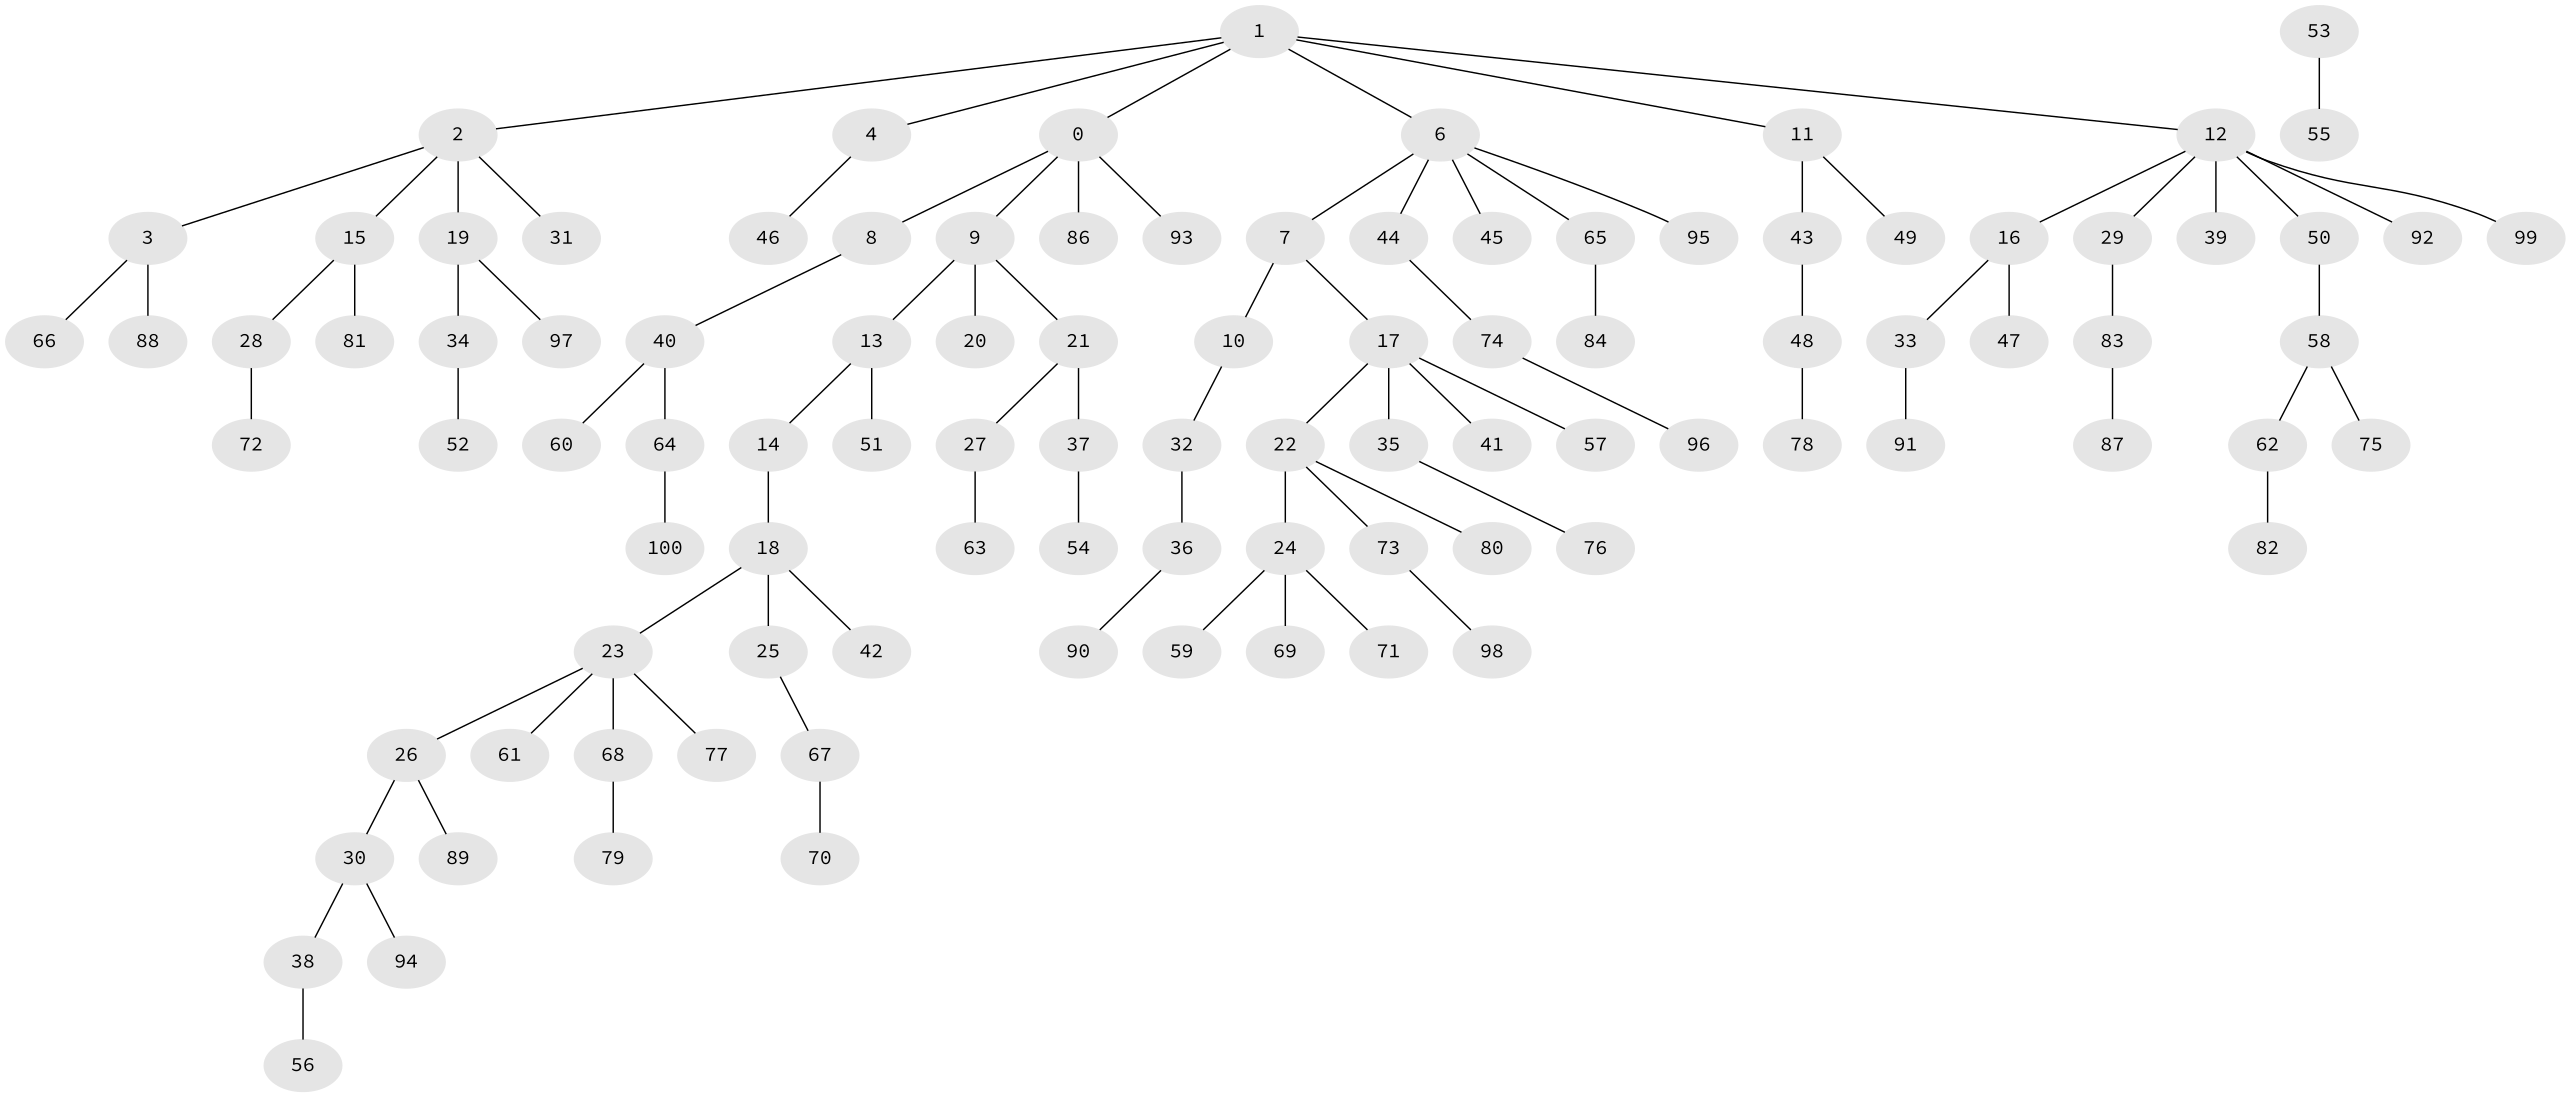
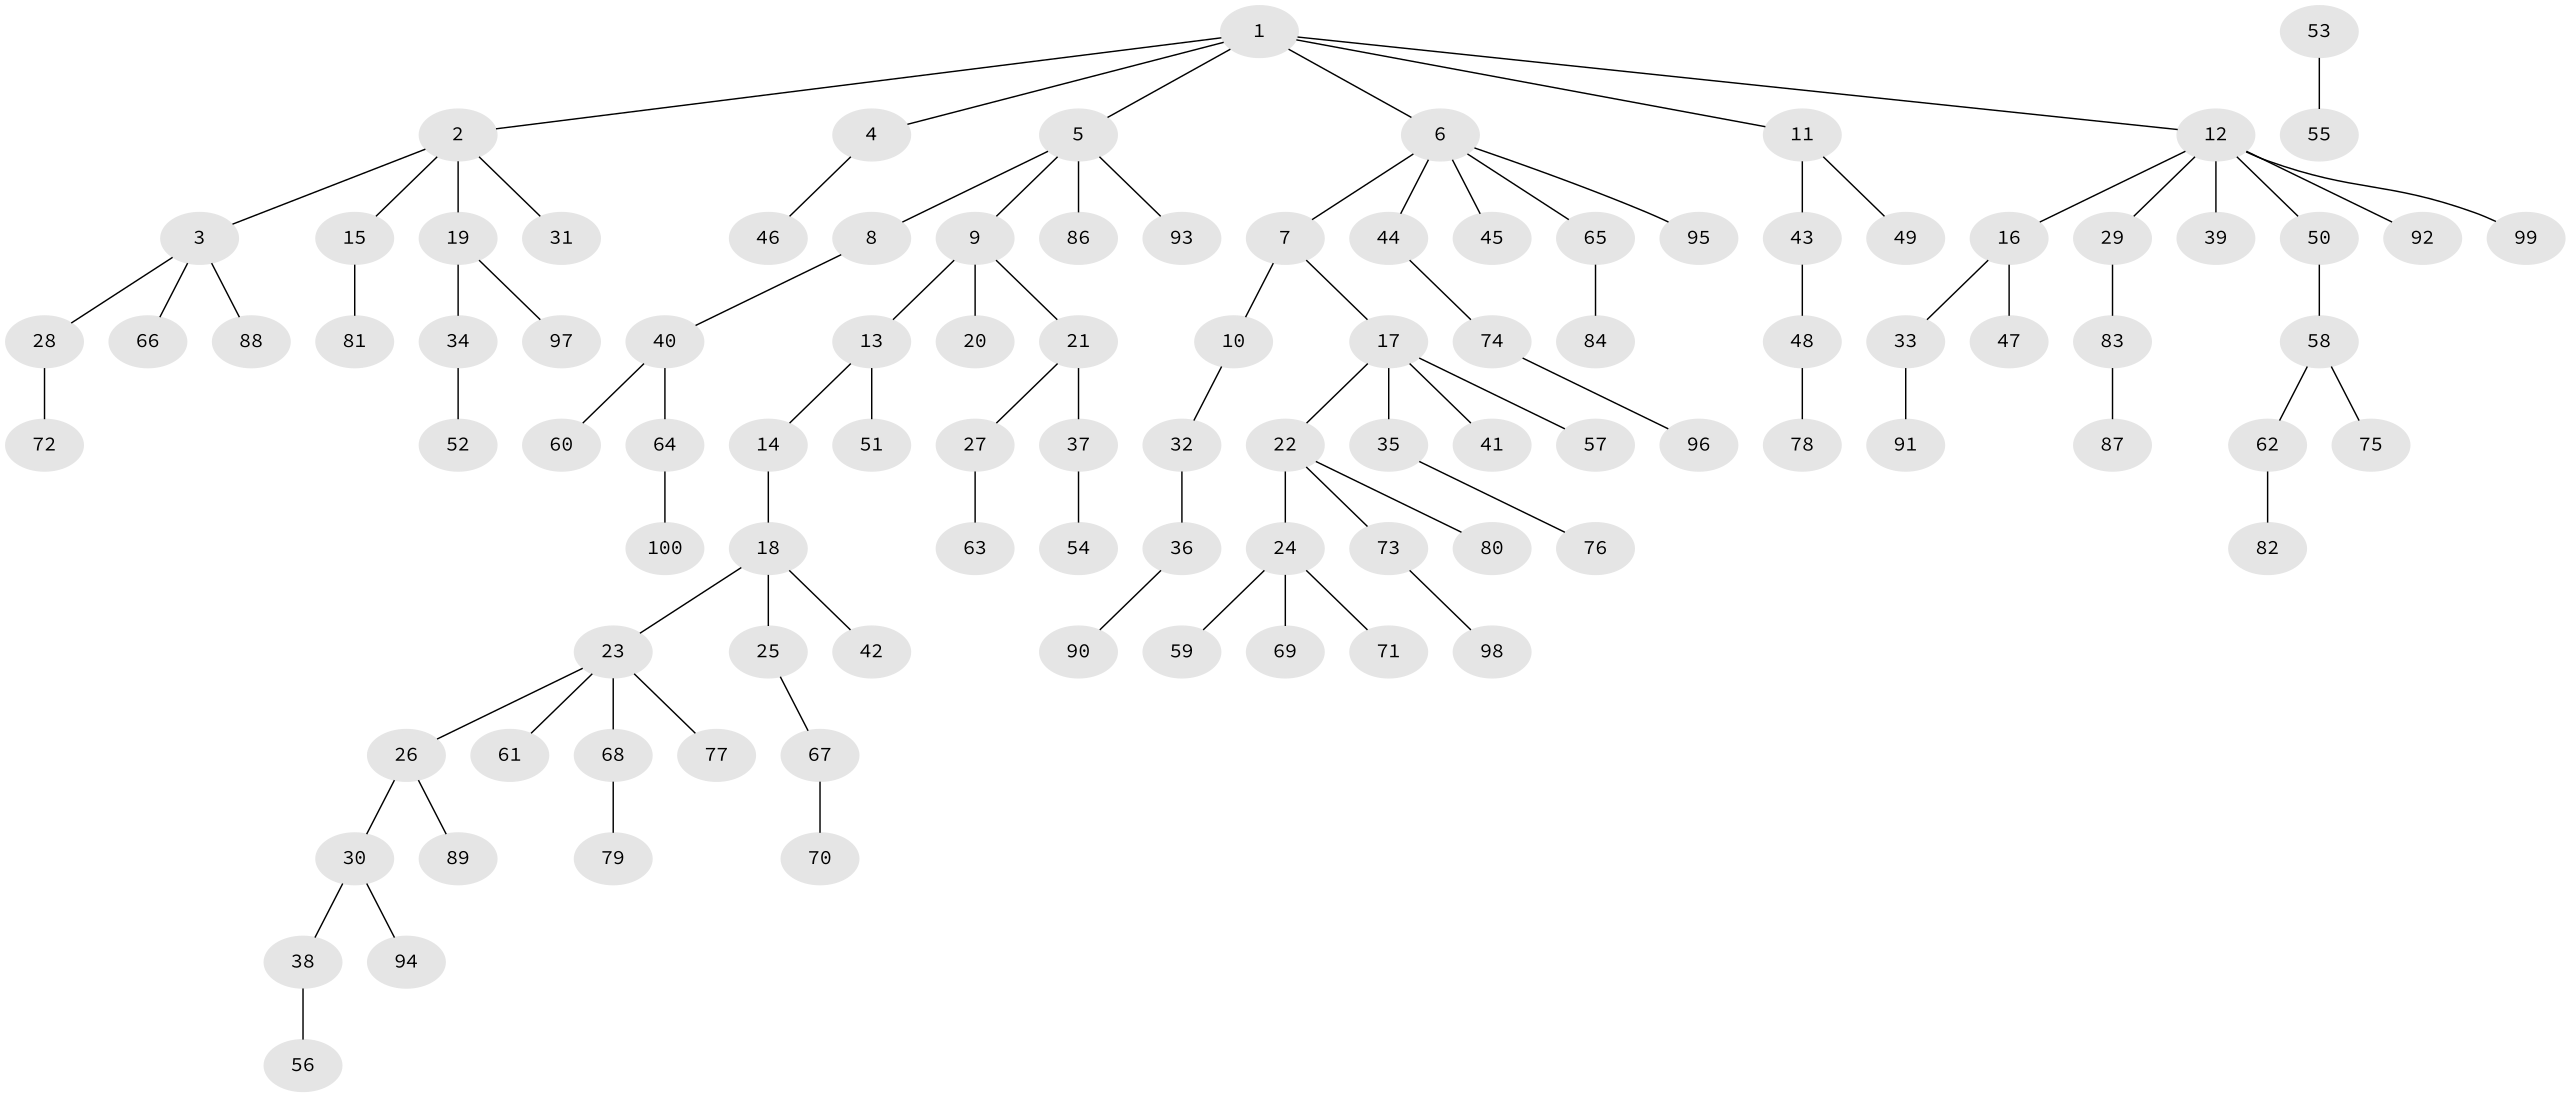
(1079, 135) -> (1079, 135)
(303, 290) -> (122, 290)
